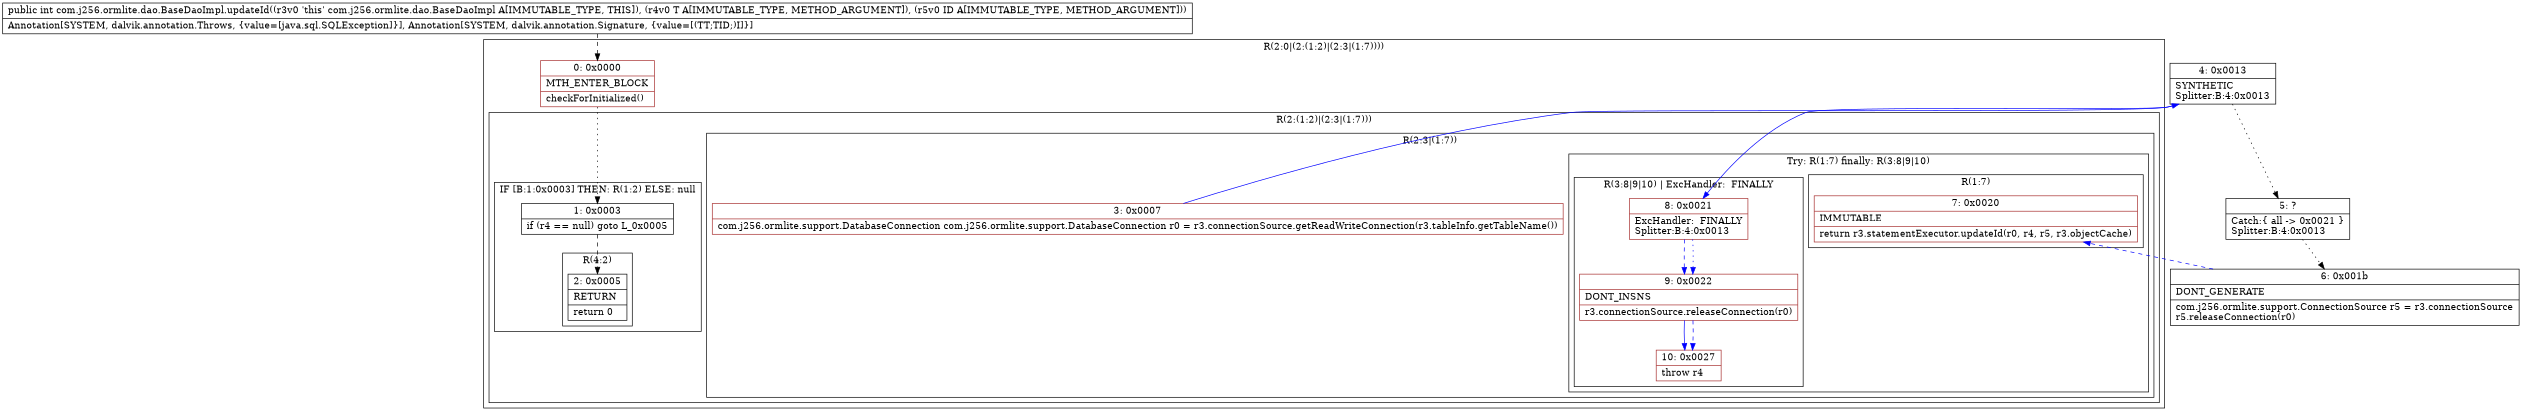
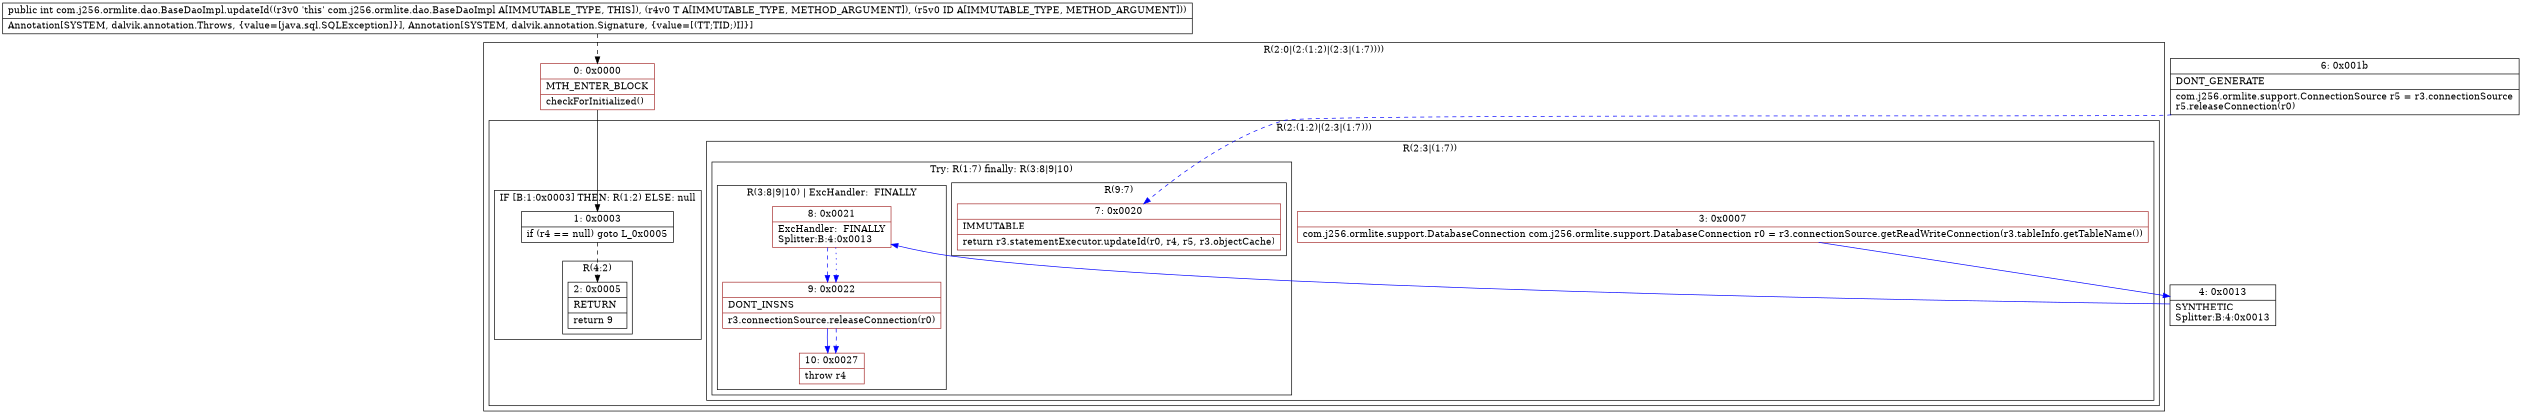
(597, 152) -> (597, 157)
(1976, 182) -> (1119, 190)
(2288, 219) -> none
(593, 312) -> (593, 320)
